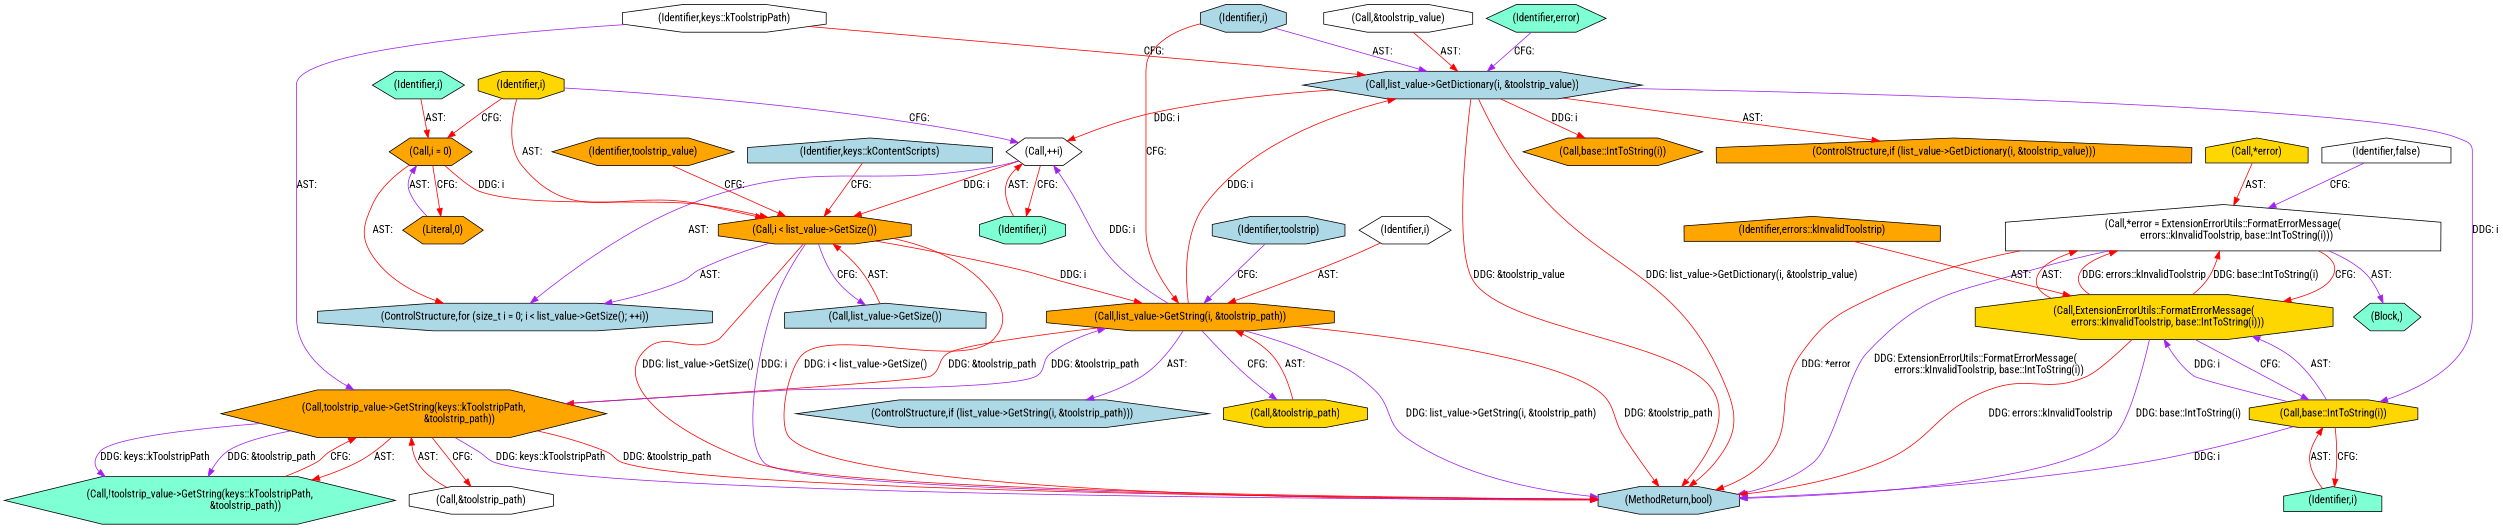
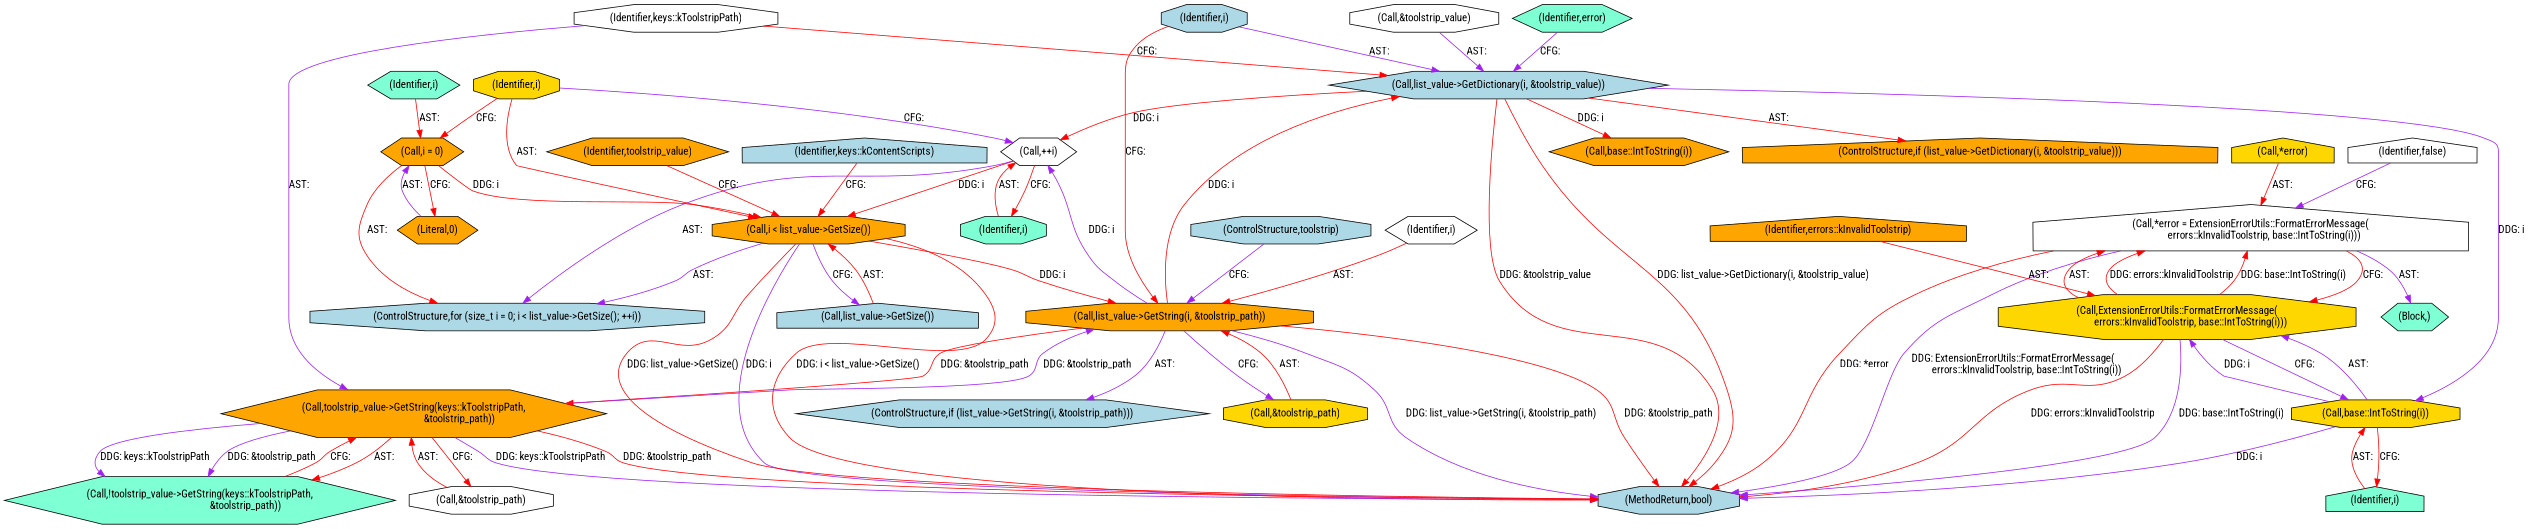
(1432, 49) -> (1458, 49)
(1279, 230) -> (1281, 230)
